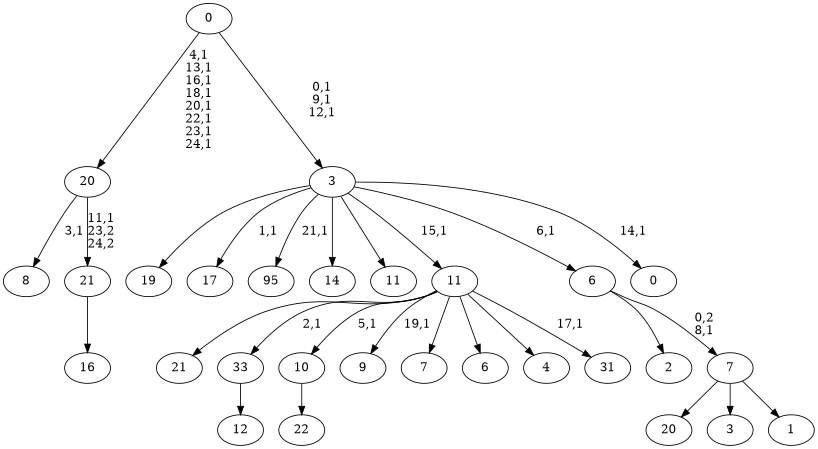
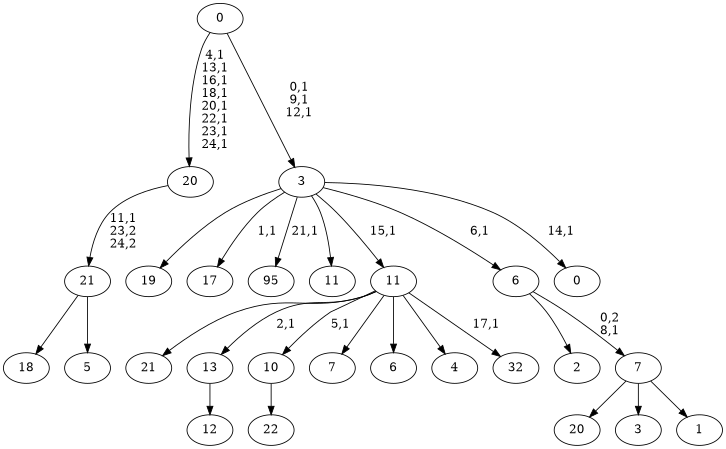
(26, 281) -> none
(332, 281) -> none
none -> (88, 368)
(88, 368) -> (26, 368)
(241, 368) -> (210, 368)
(363, 368) -> none
(608, 368) -> (516, 368)
